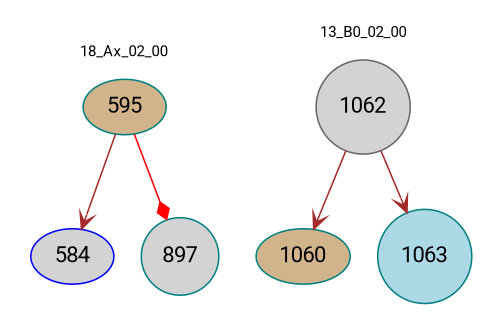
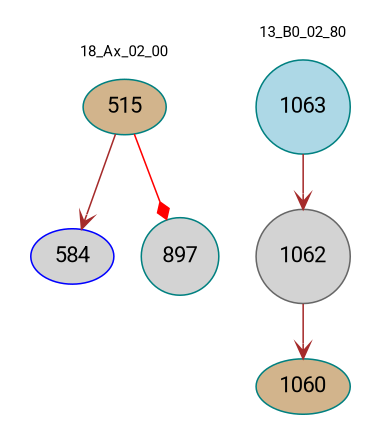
(364, 33) -> (303, 33)
(125, 107) -> (125, 107)
(391, 174) -> (303, 174)
